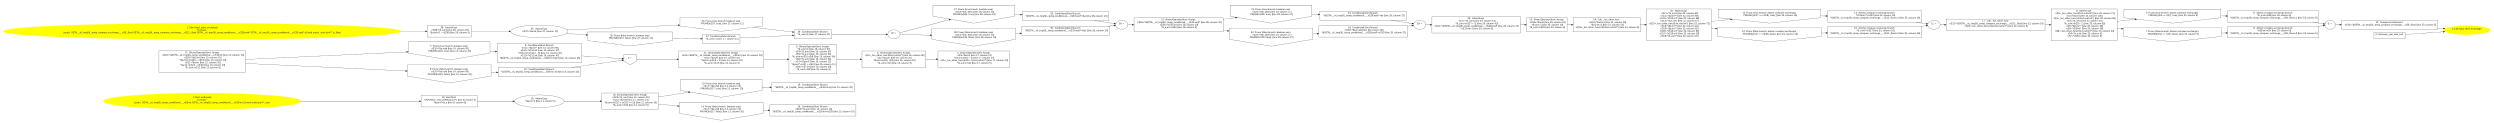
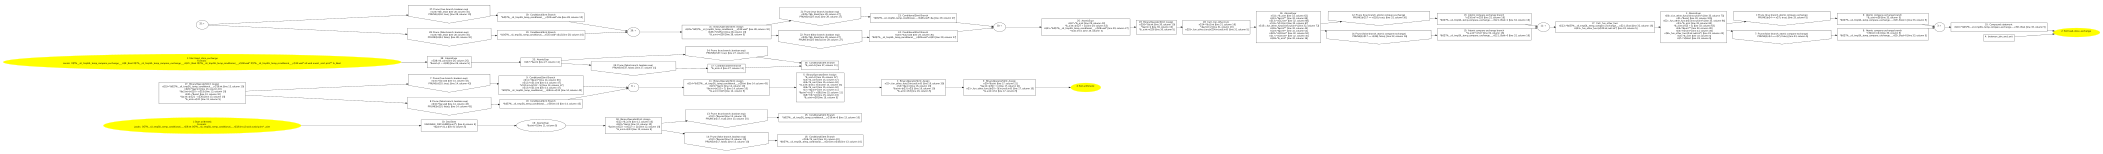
(539, 31) -> (541, 62)
(859, 34) -> none
(630, 59) -> (634, 87)
none -> (1086, 87)
